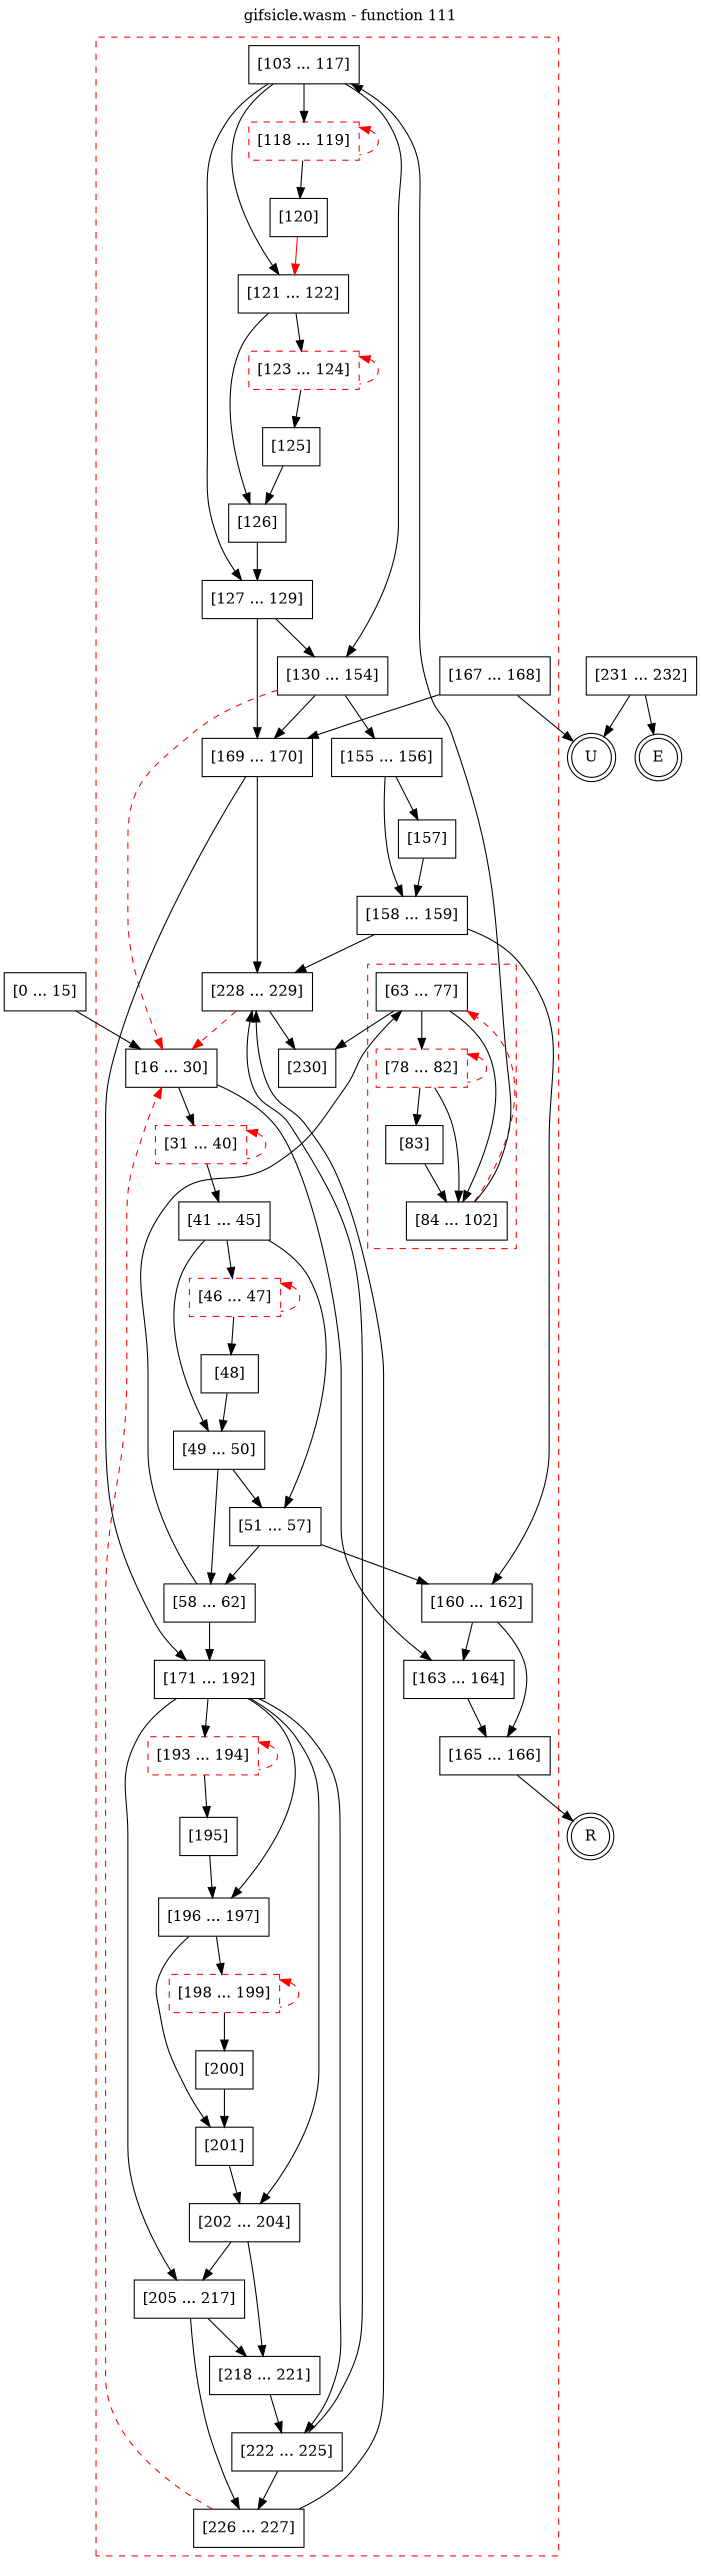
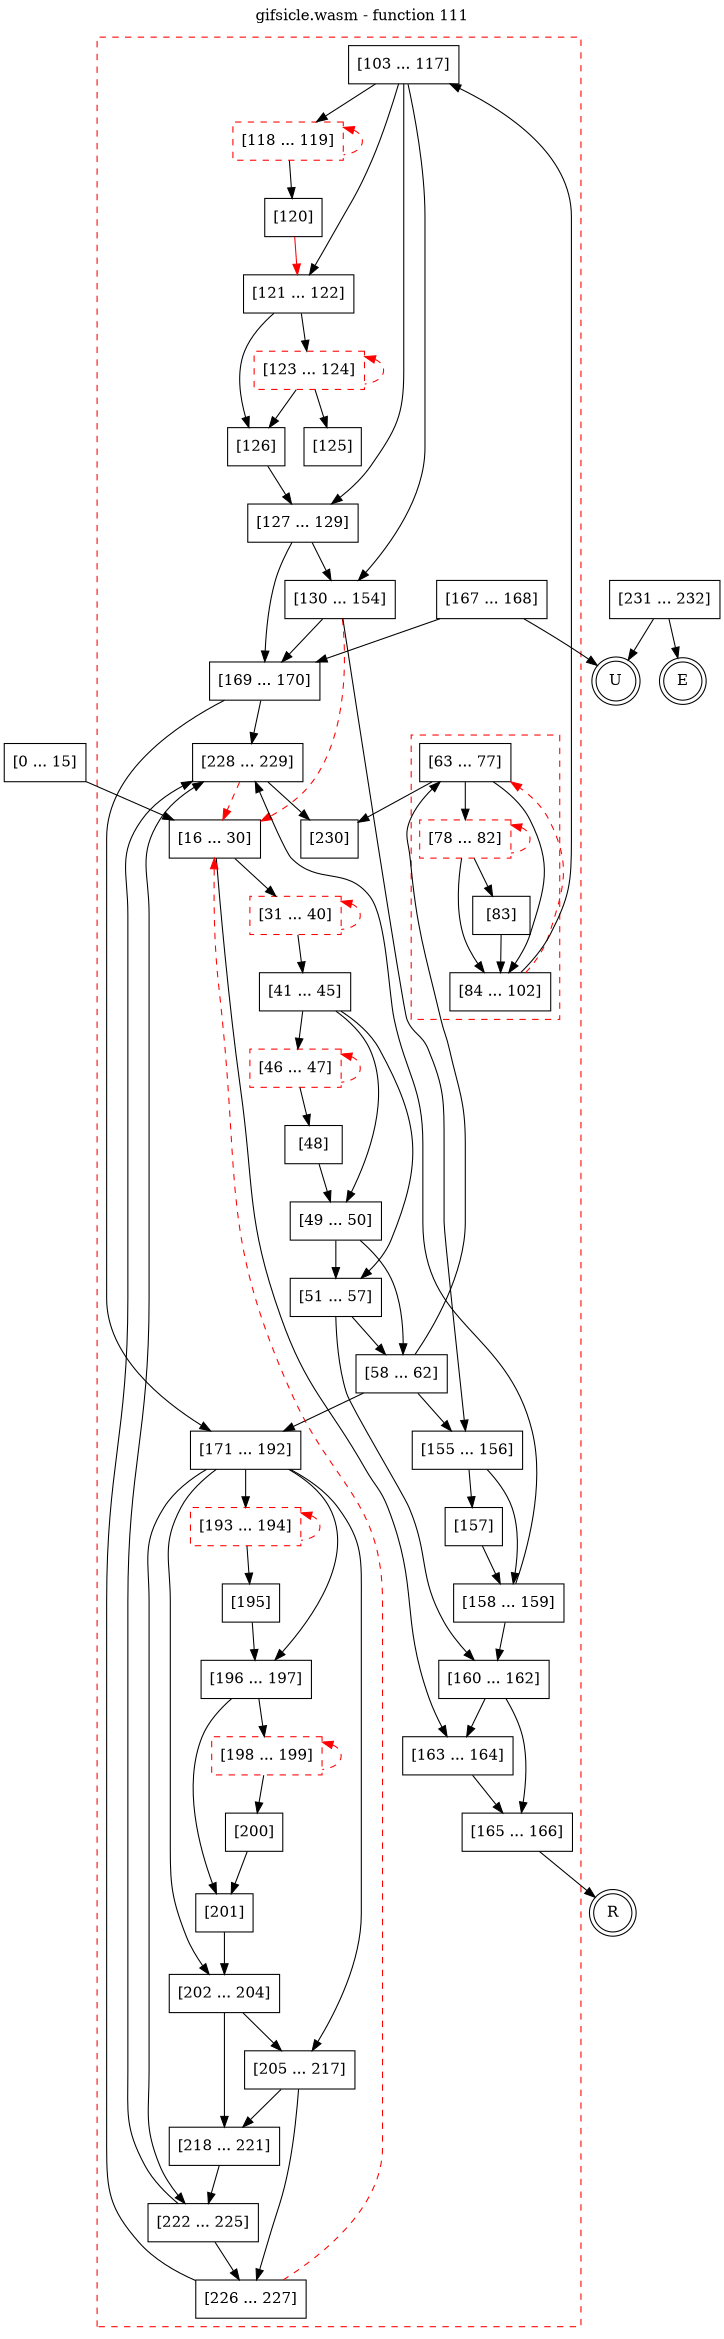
(276, 480) -> (286, 404)
none -> (431, 1408)
